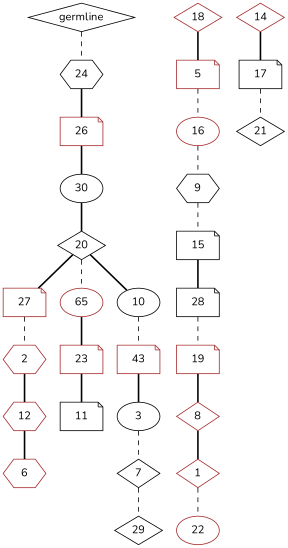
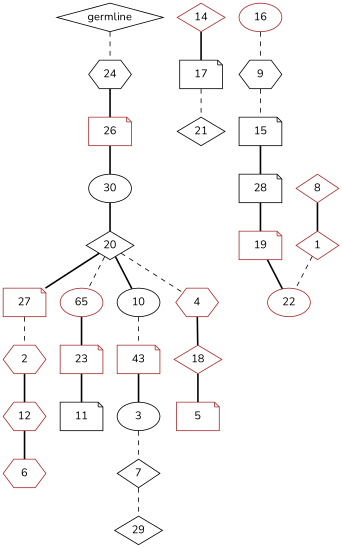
(198, 103) -> none
none -> (197, 302)
(198, 331) -> (260, 217)
(198, 388) -> (275, 274)
